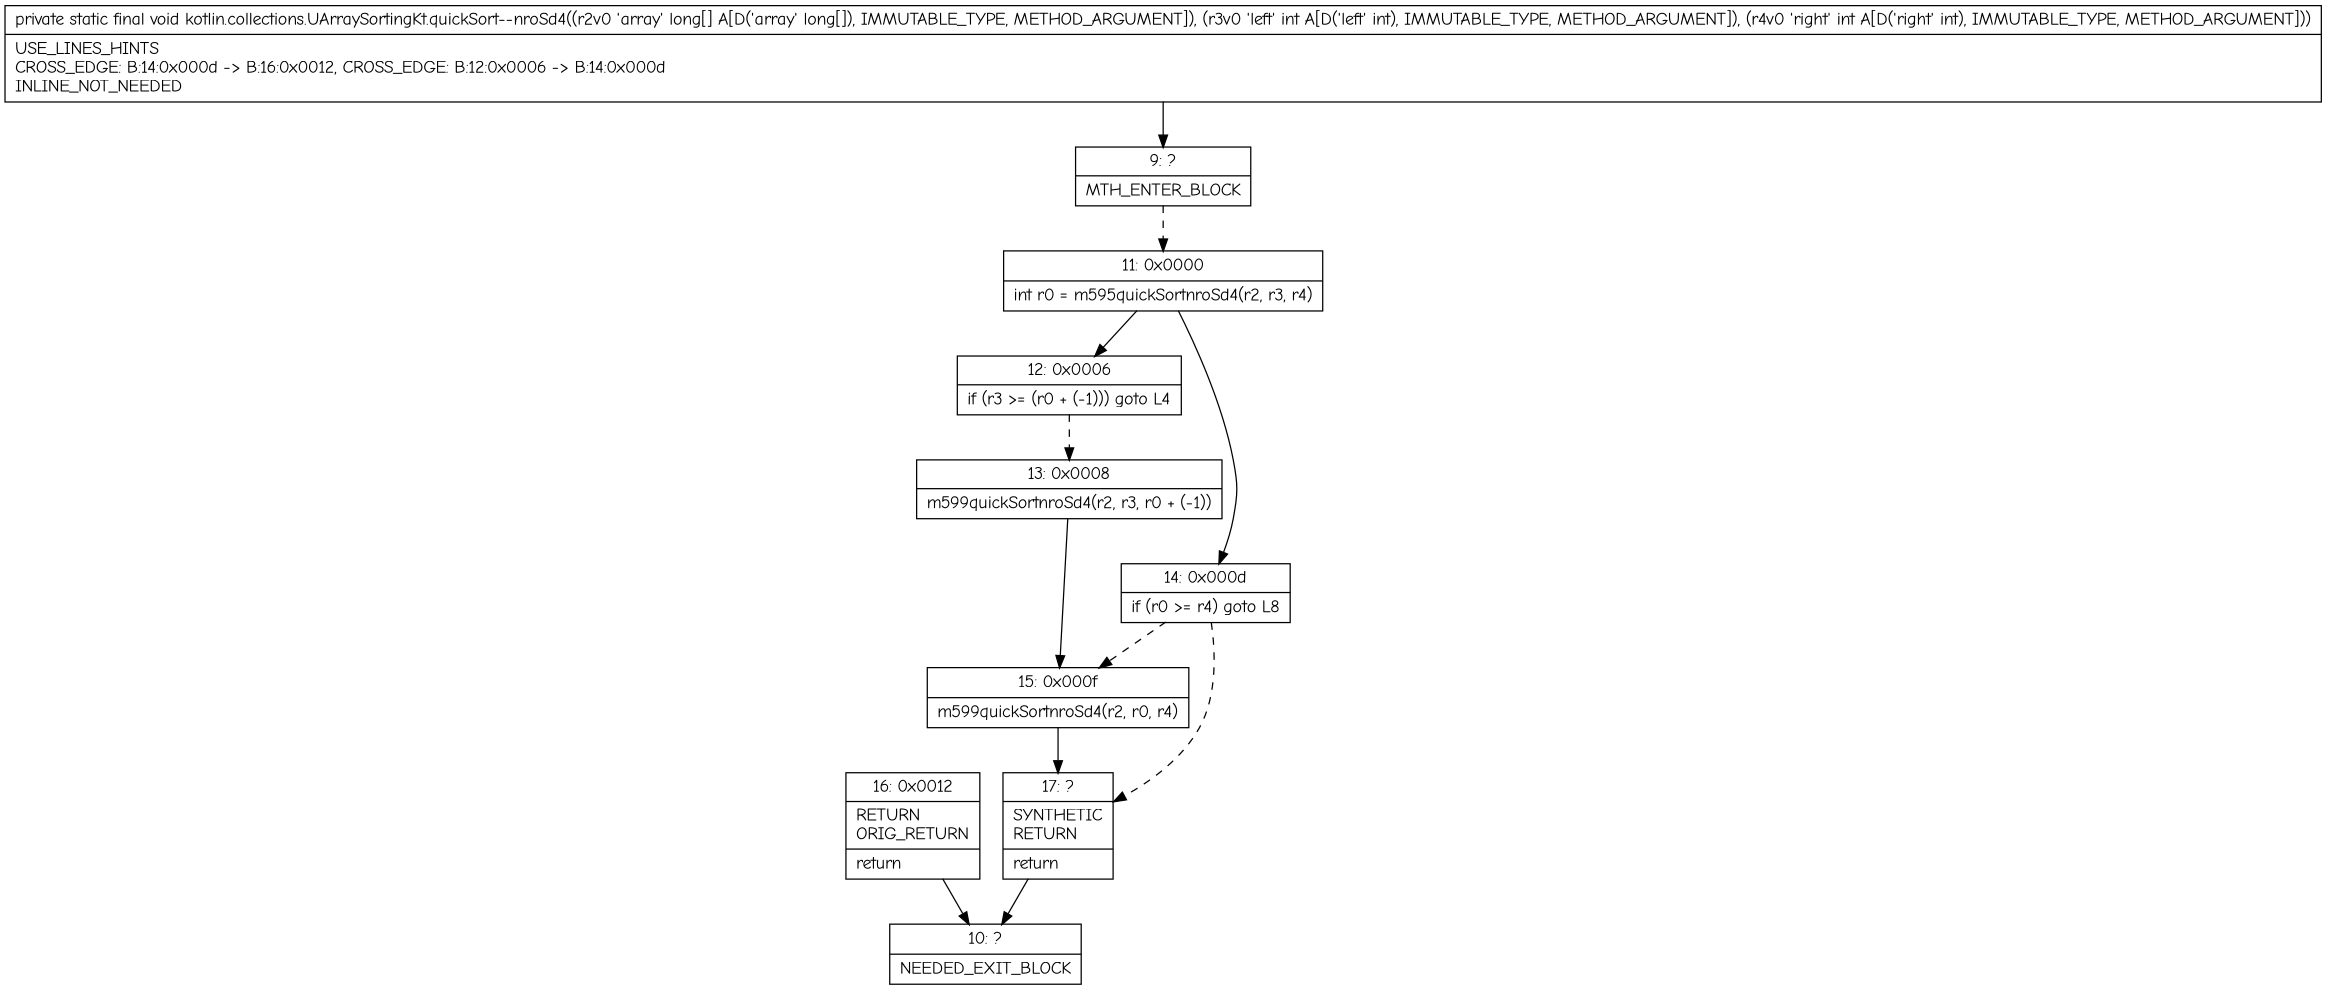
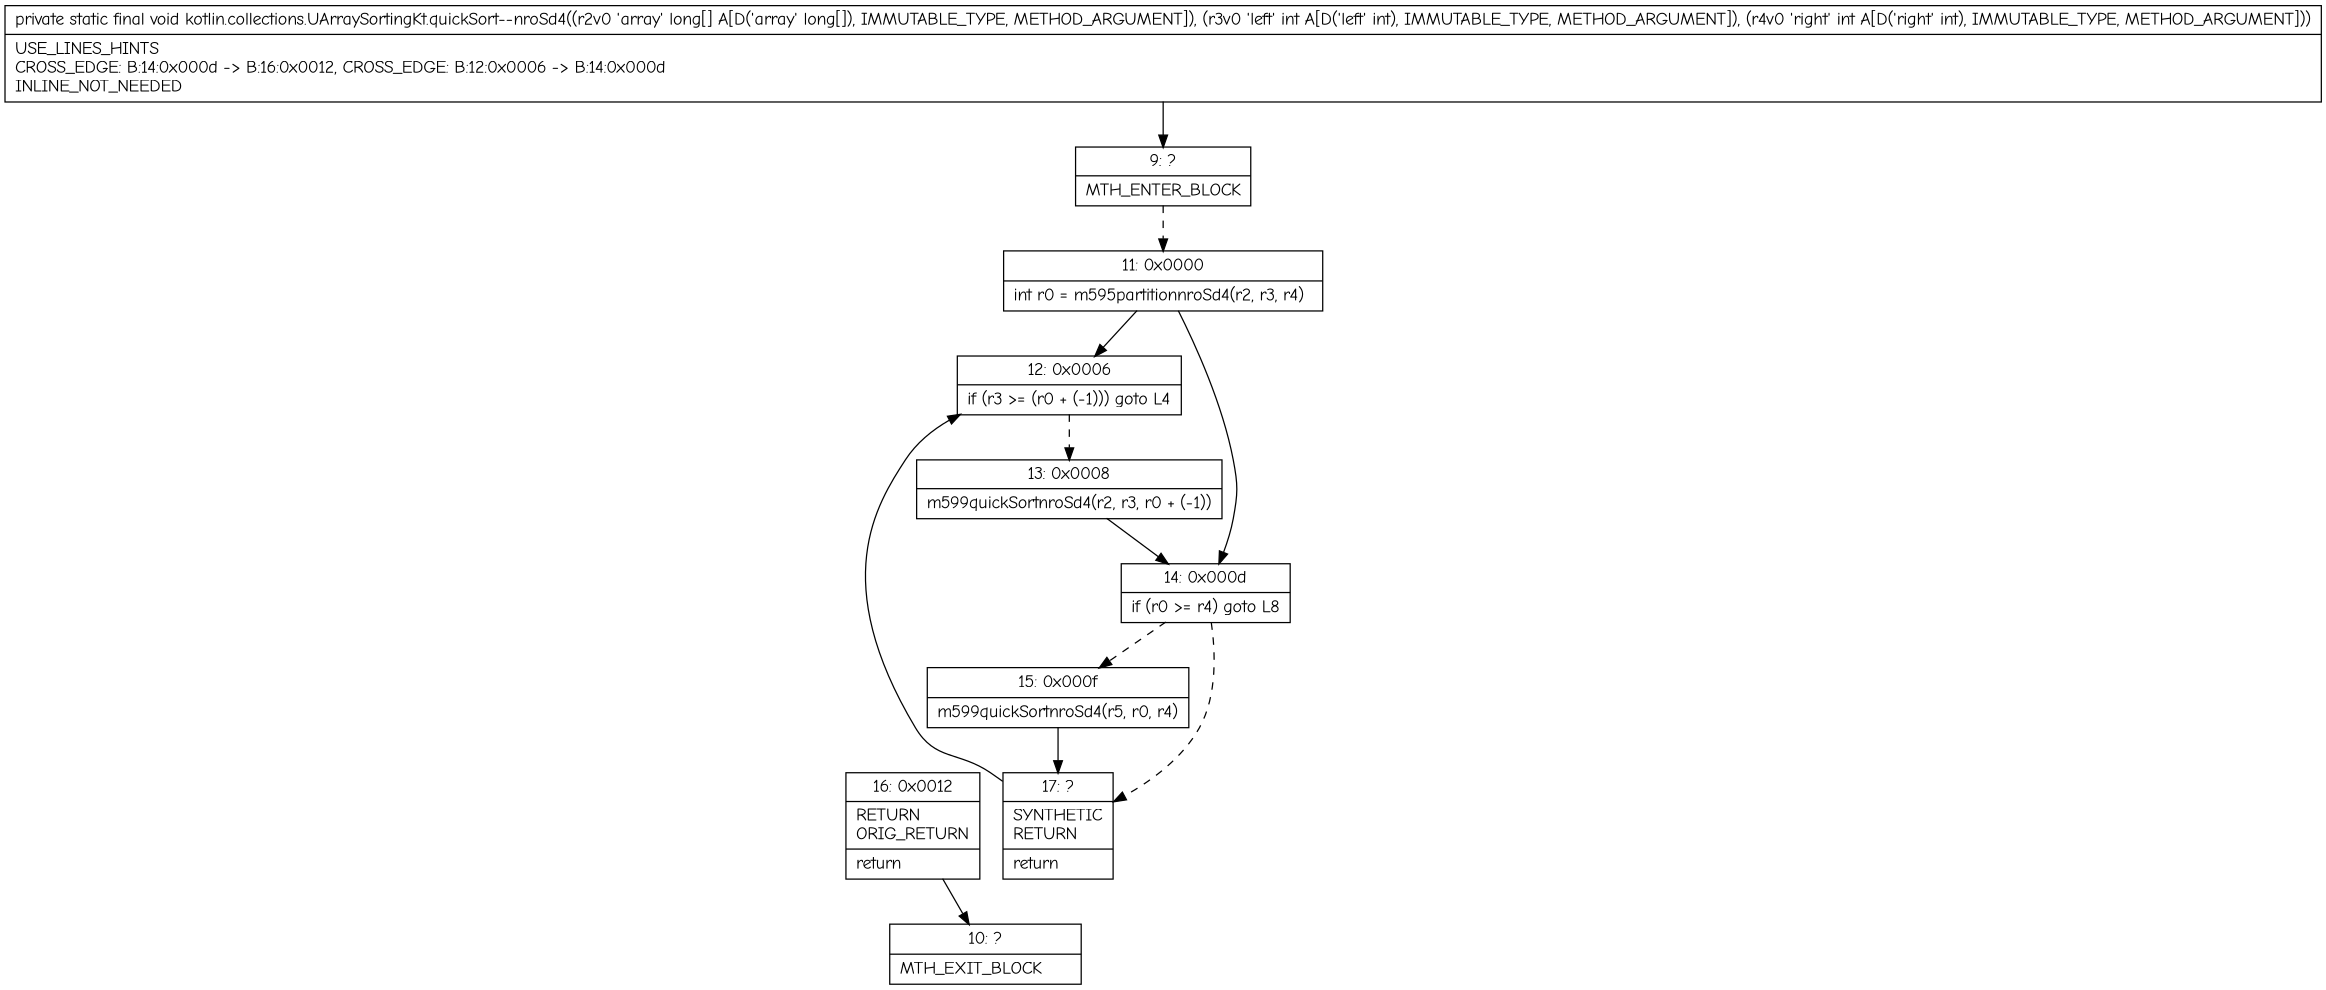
(1163, 295) -> (1159, 295)
(1064, 587) -> (1132, 537)
(1058, 712) -> (1058, 712)
(1018, 896) -> (870, 616)
(985, 969) -> (971, 969)
